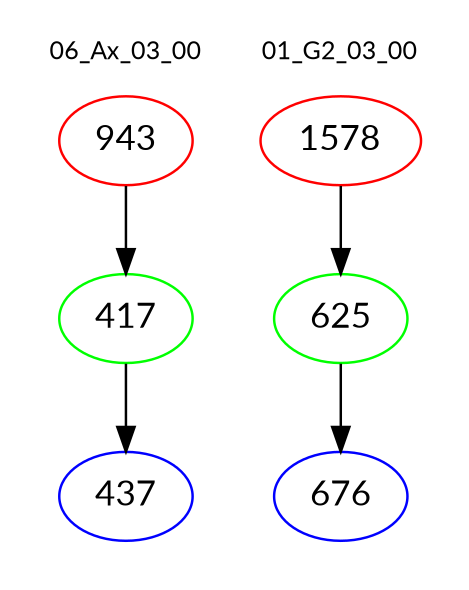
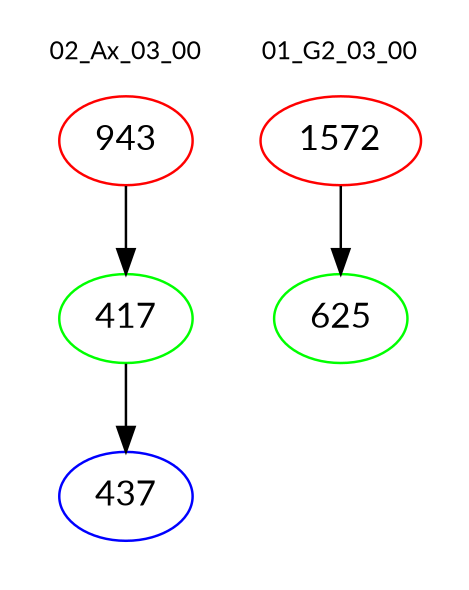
(126, 53) -> (126, 53)
(341, 141) -> (341, 141)
(341, 496) -> none
